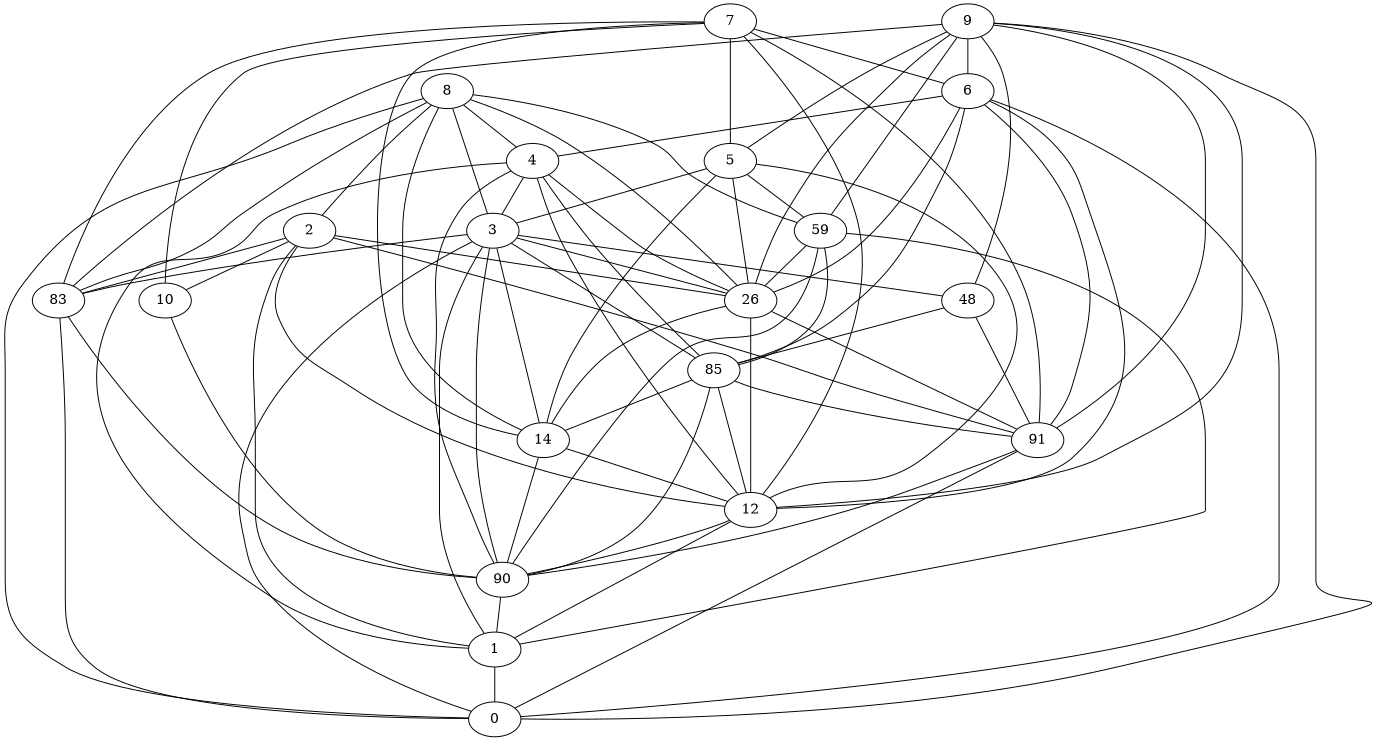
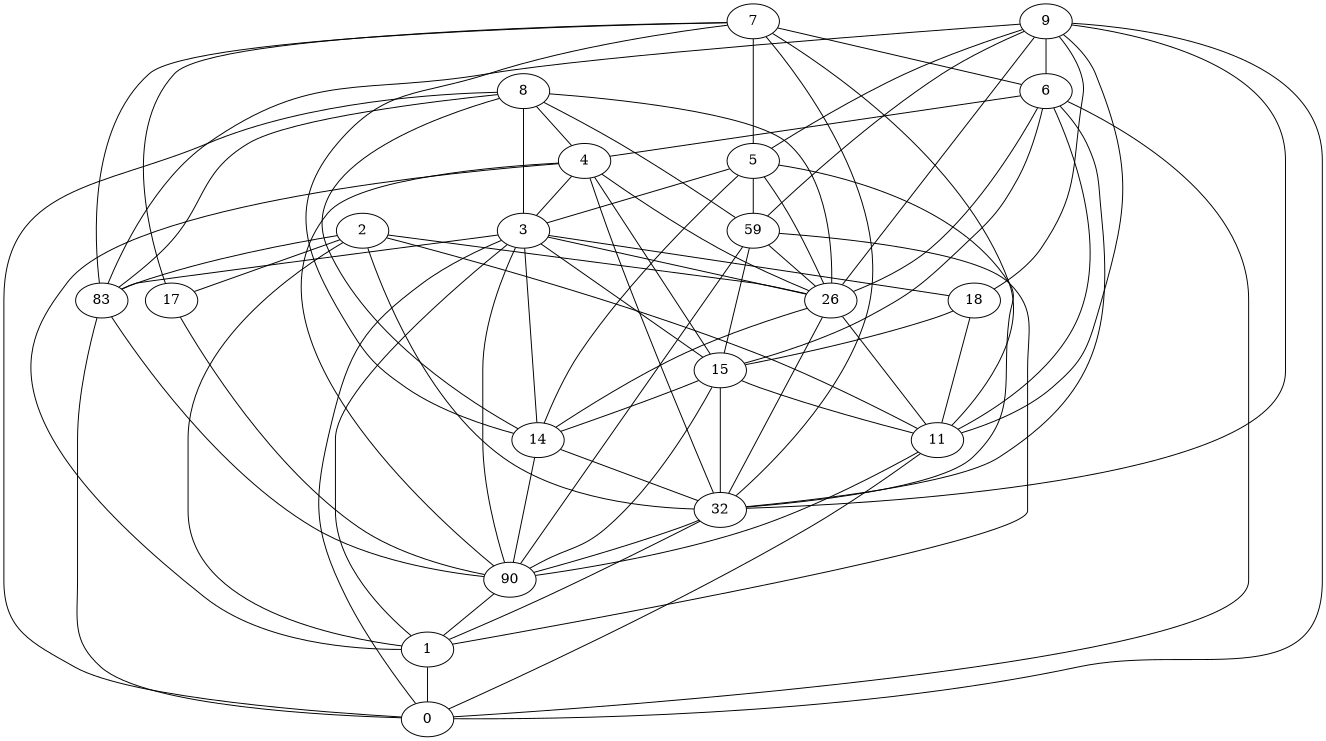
(375, 158) -> none
(165, 301) -> (172, 301)
(968, 301) -> (974, 301)
(714, 370) -> (720, 370)
(1038, 440) -> (937, 440)
(751, 510) -> (720, 510)
